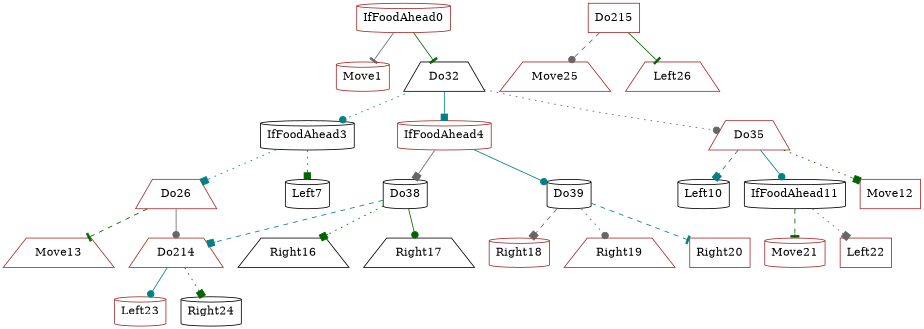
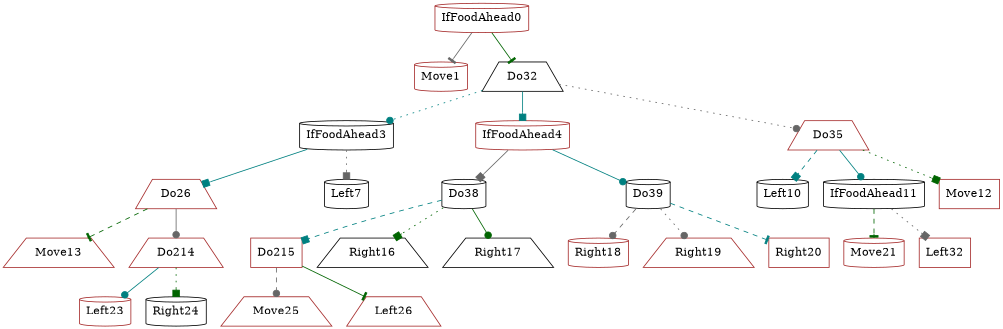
(307, 161) -> (347, 161)
(243, 164) -> (259, 165)
(547, 220) -> (625, 221)
(299, 221) -> (376, 218)
(866, 253) -> (945, 253)
